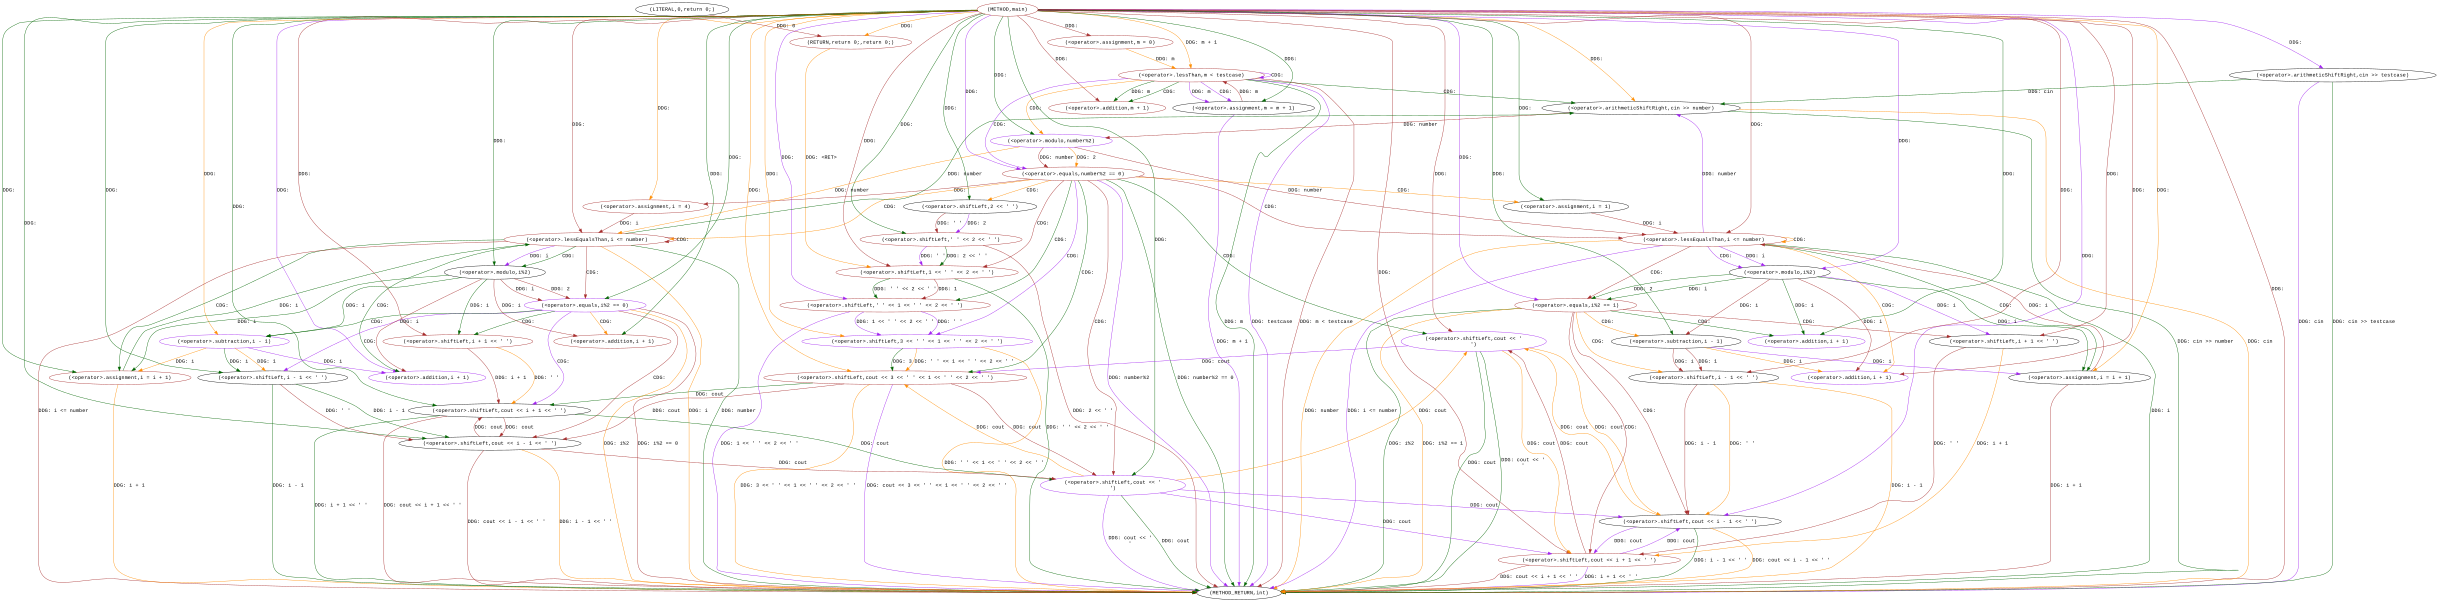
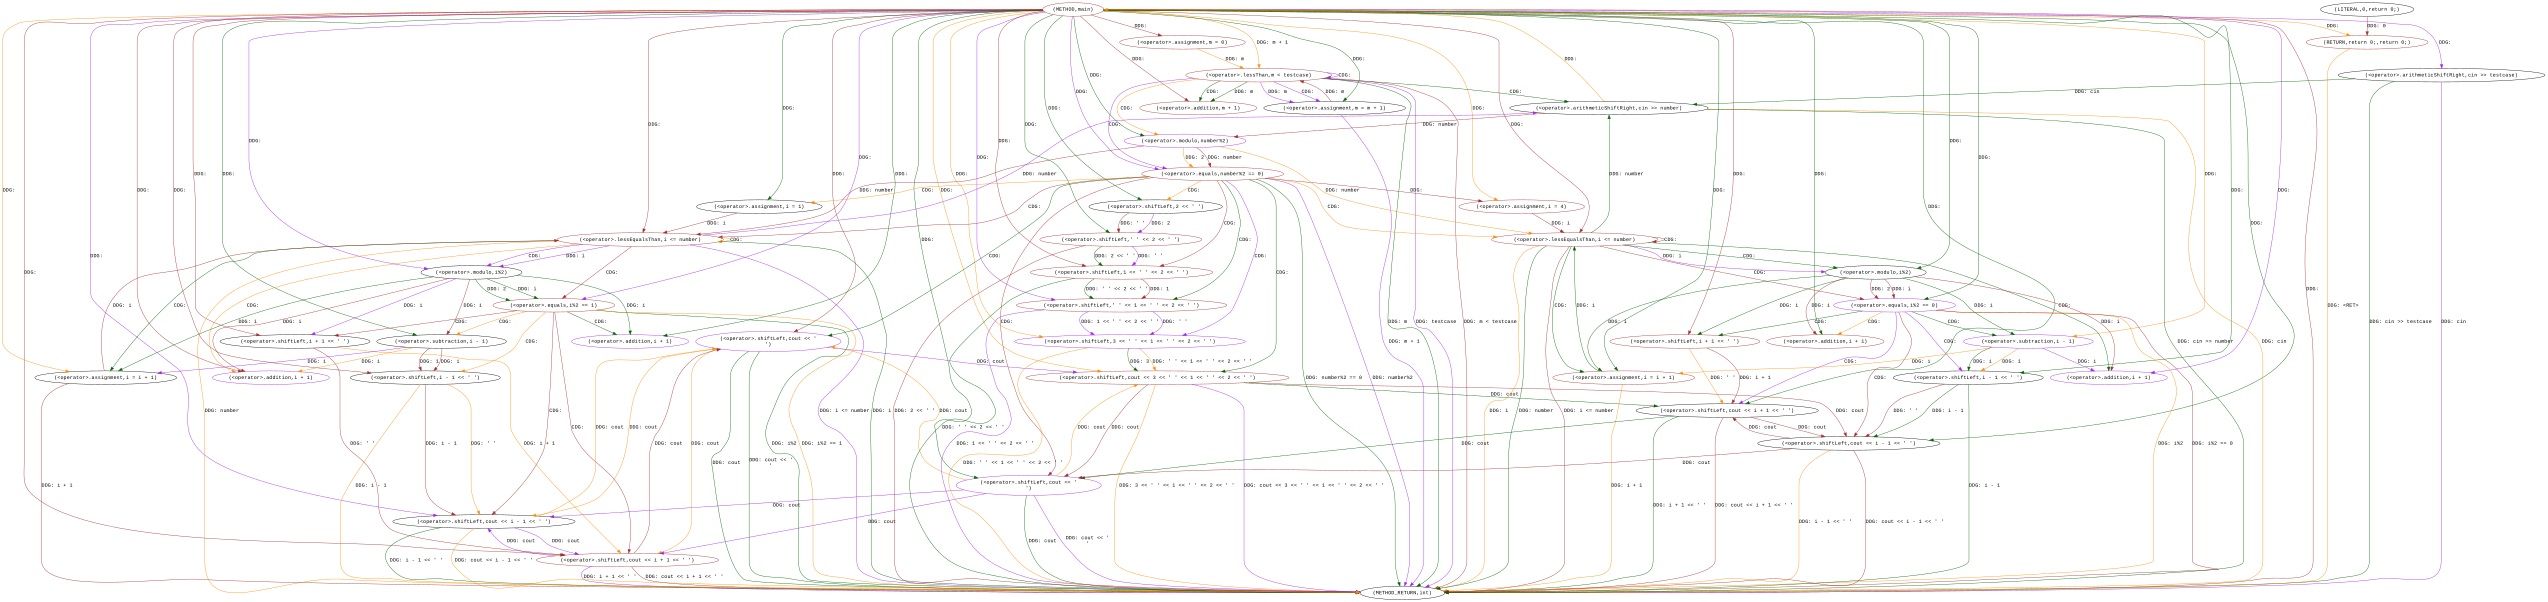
(1348, 15) -> (1462, 17)
(806, 173) -> (2327, 569)
